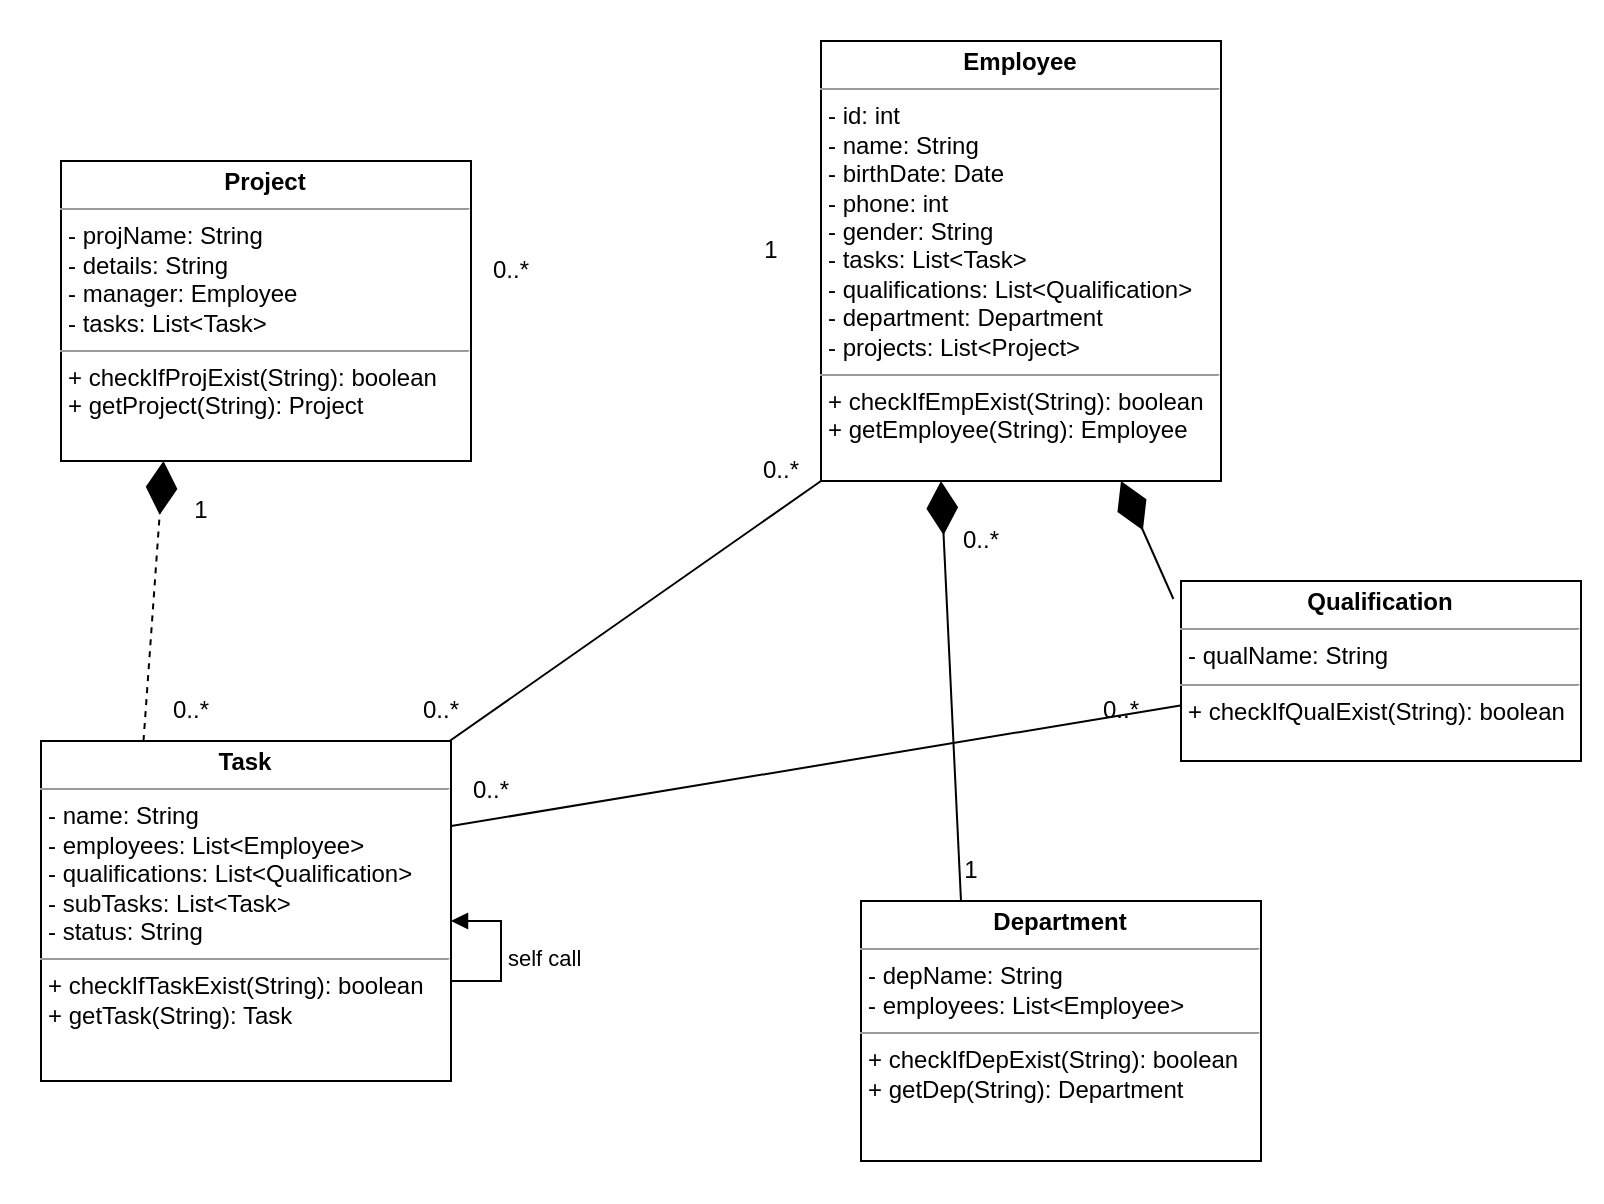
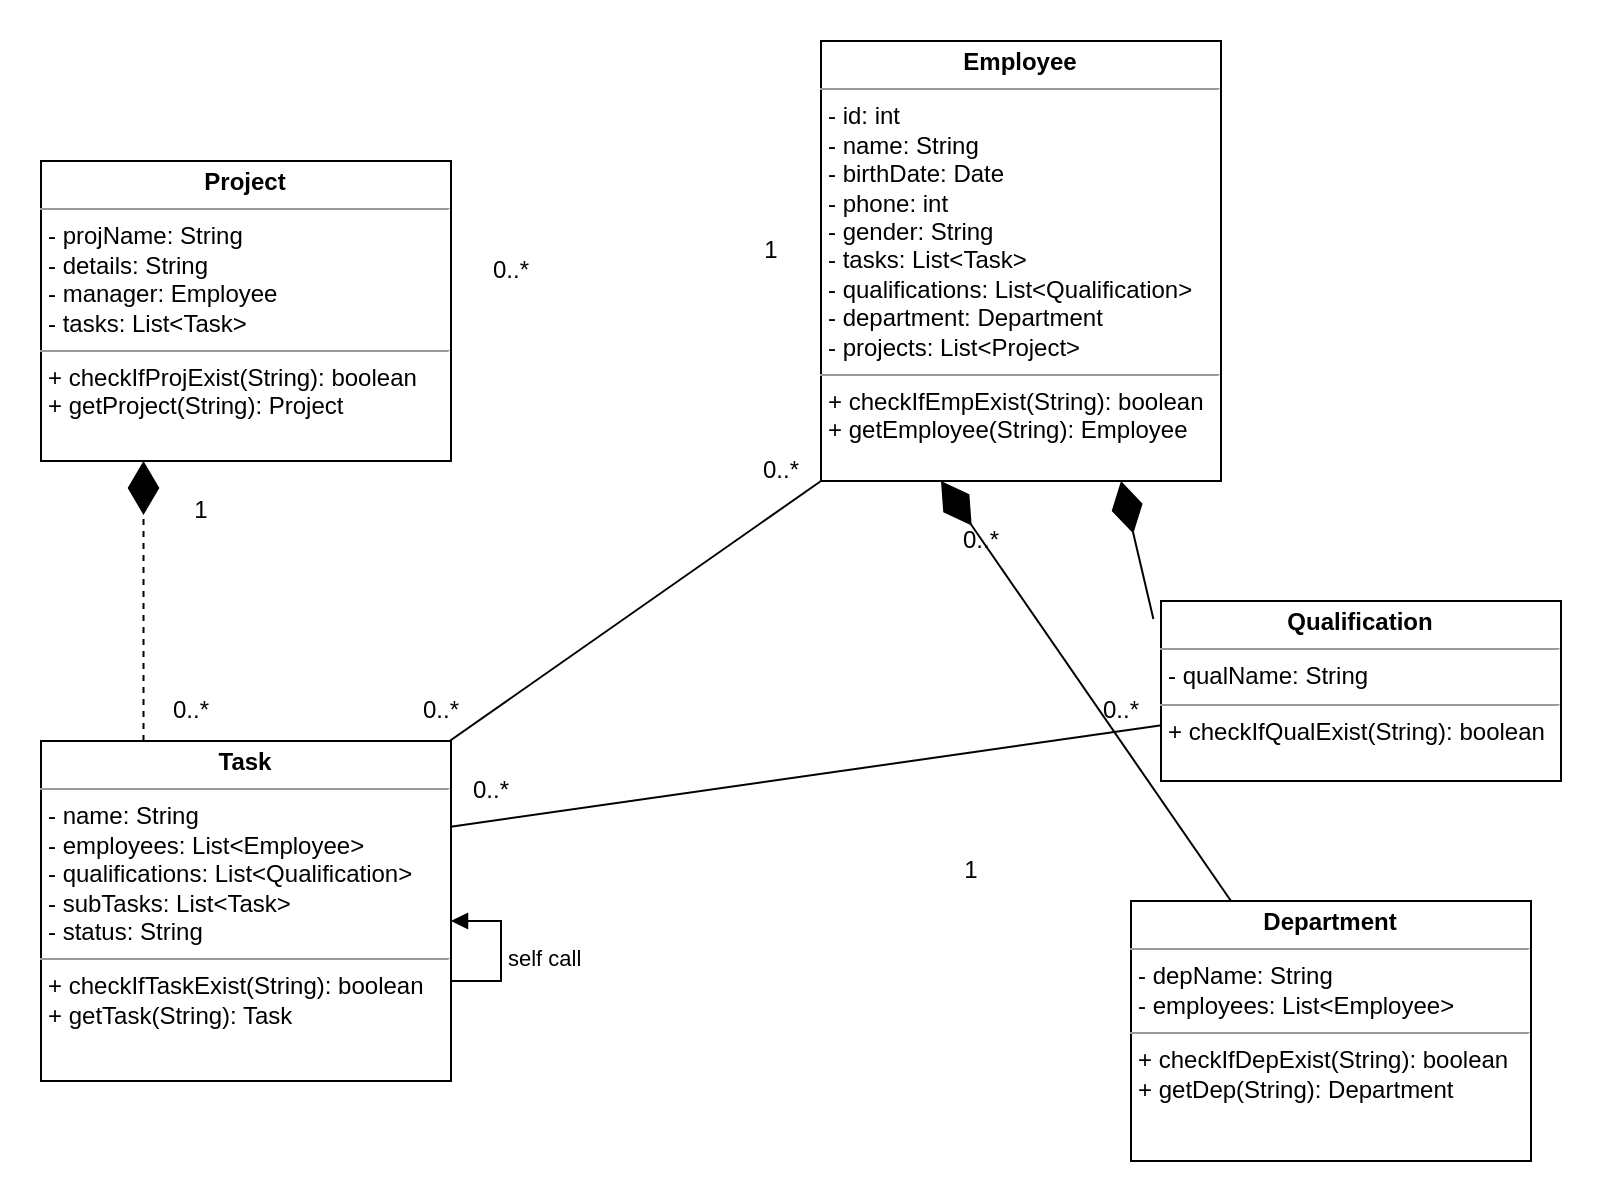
(266, 311) -> (246, 311)
(1381, 671) -> (1361, 691)
(1061, 1031) -> (1331, 1031)
